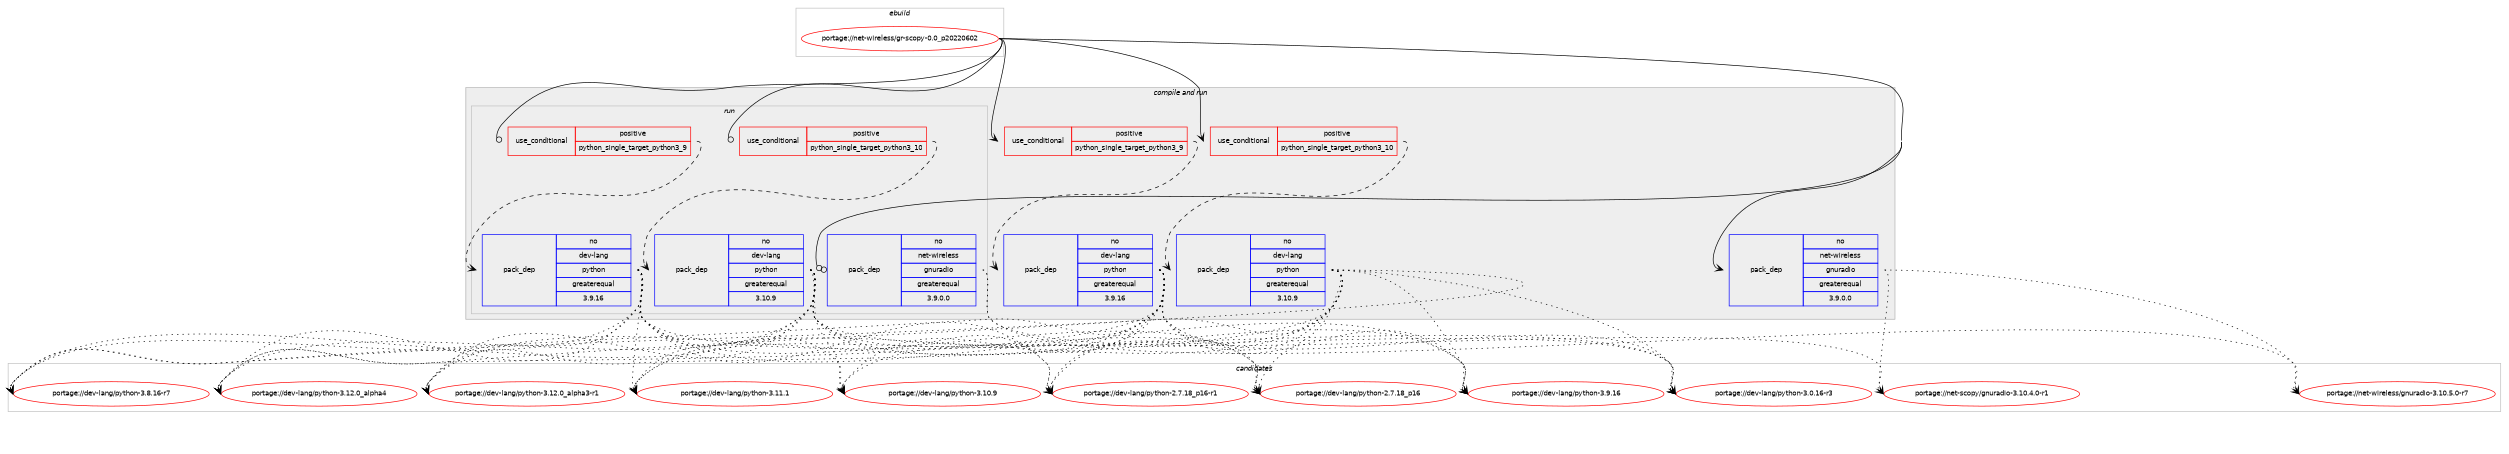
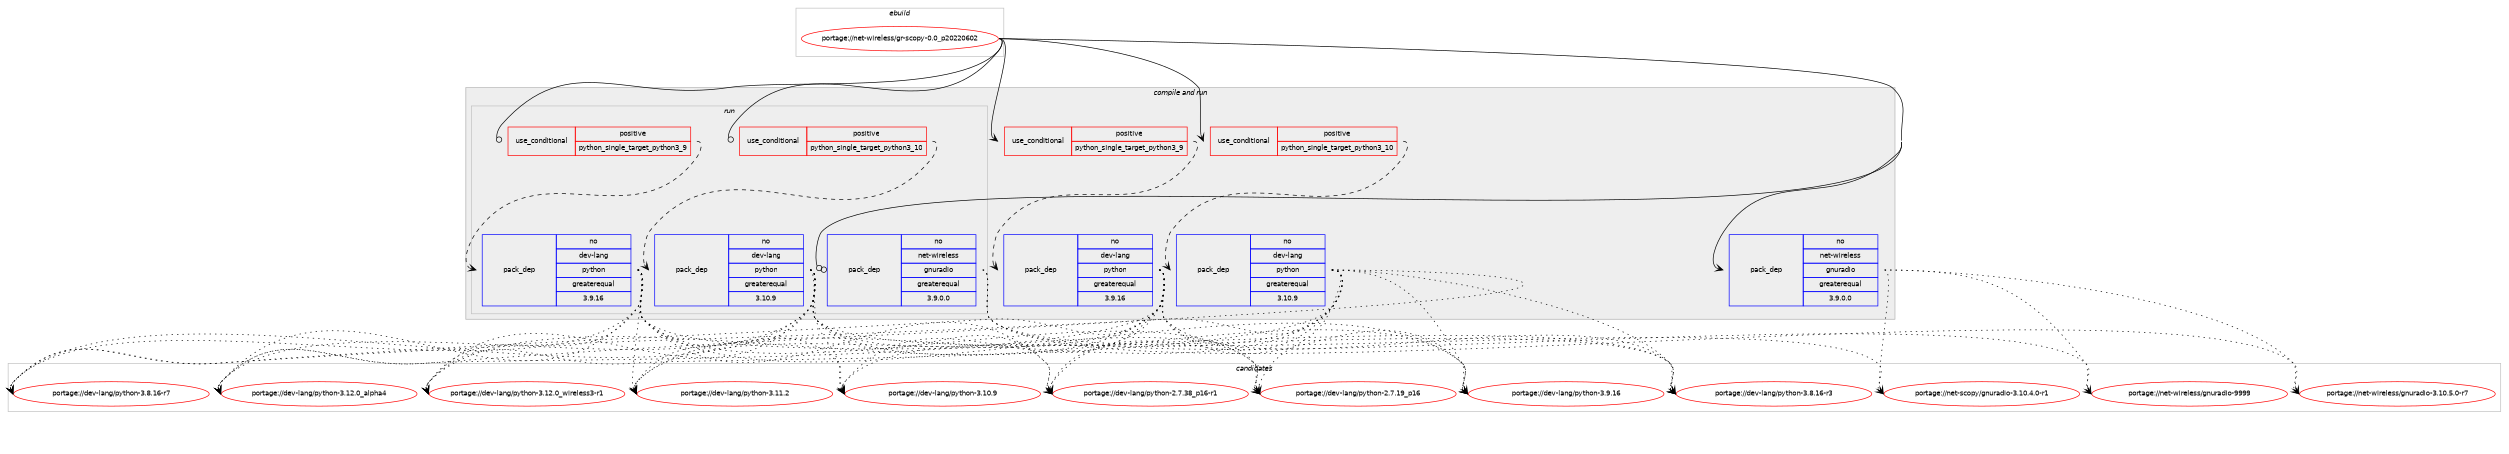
(527, 394) -> (527, 394)
(735, 394) -> (735, 394)
(1151, 394) -> (1151, 394)
(1358, 394) -> (1358, 394)
(1774, 394) -> (1774, 394)
none -> (2190, 394)
